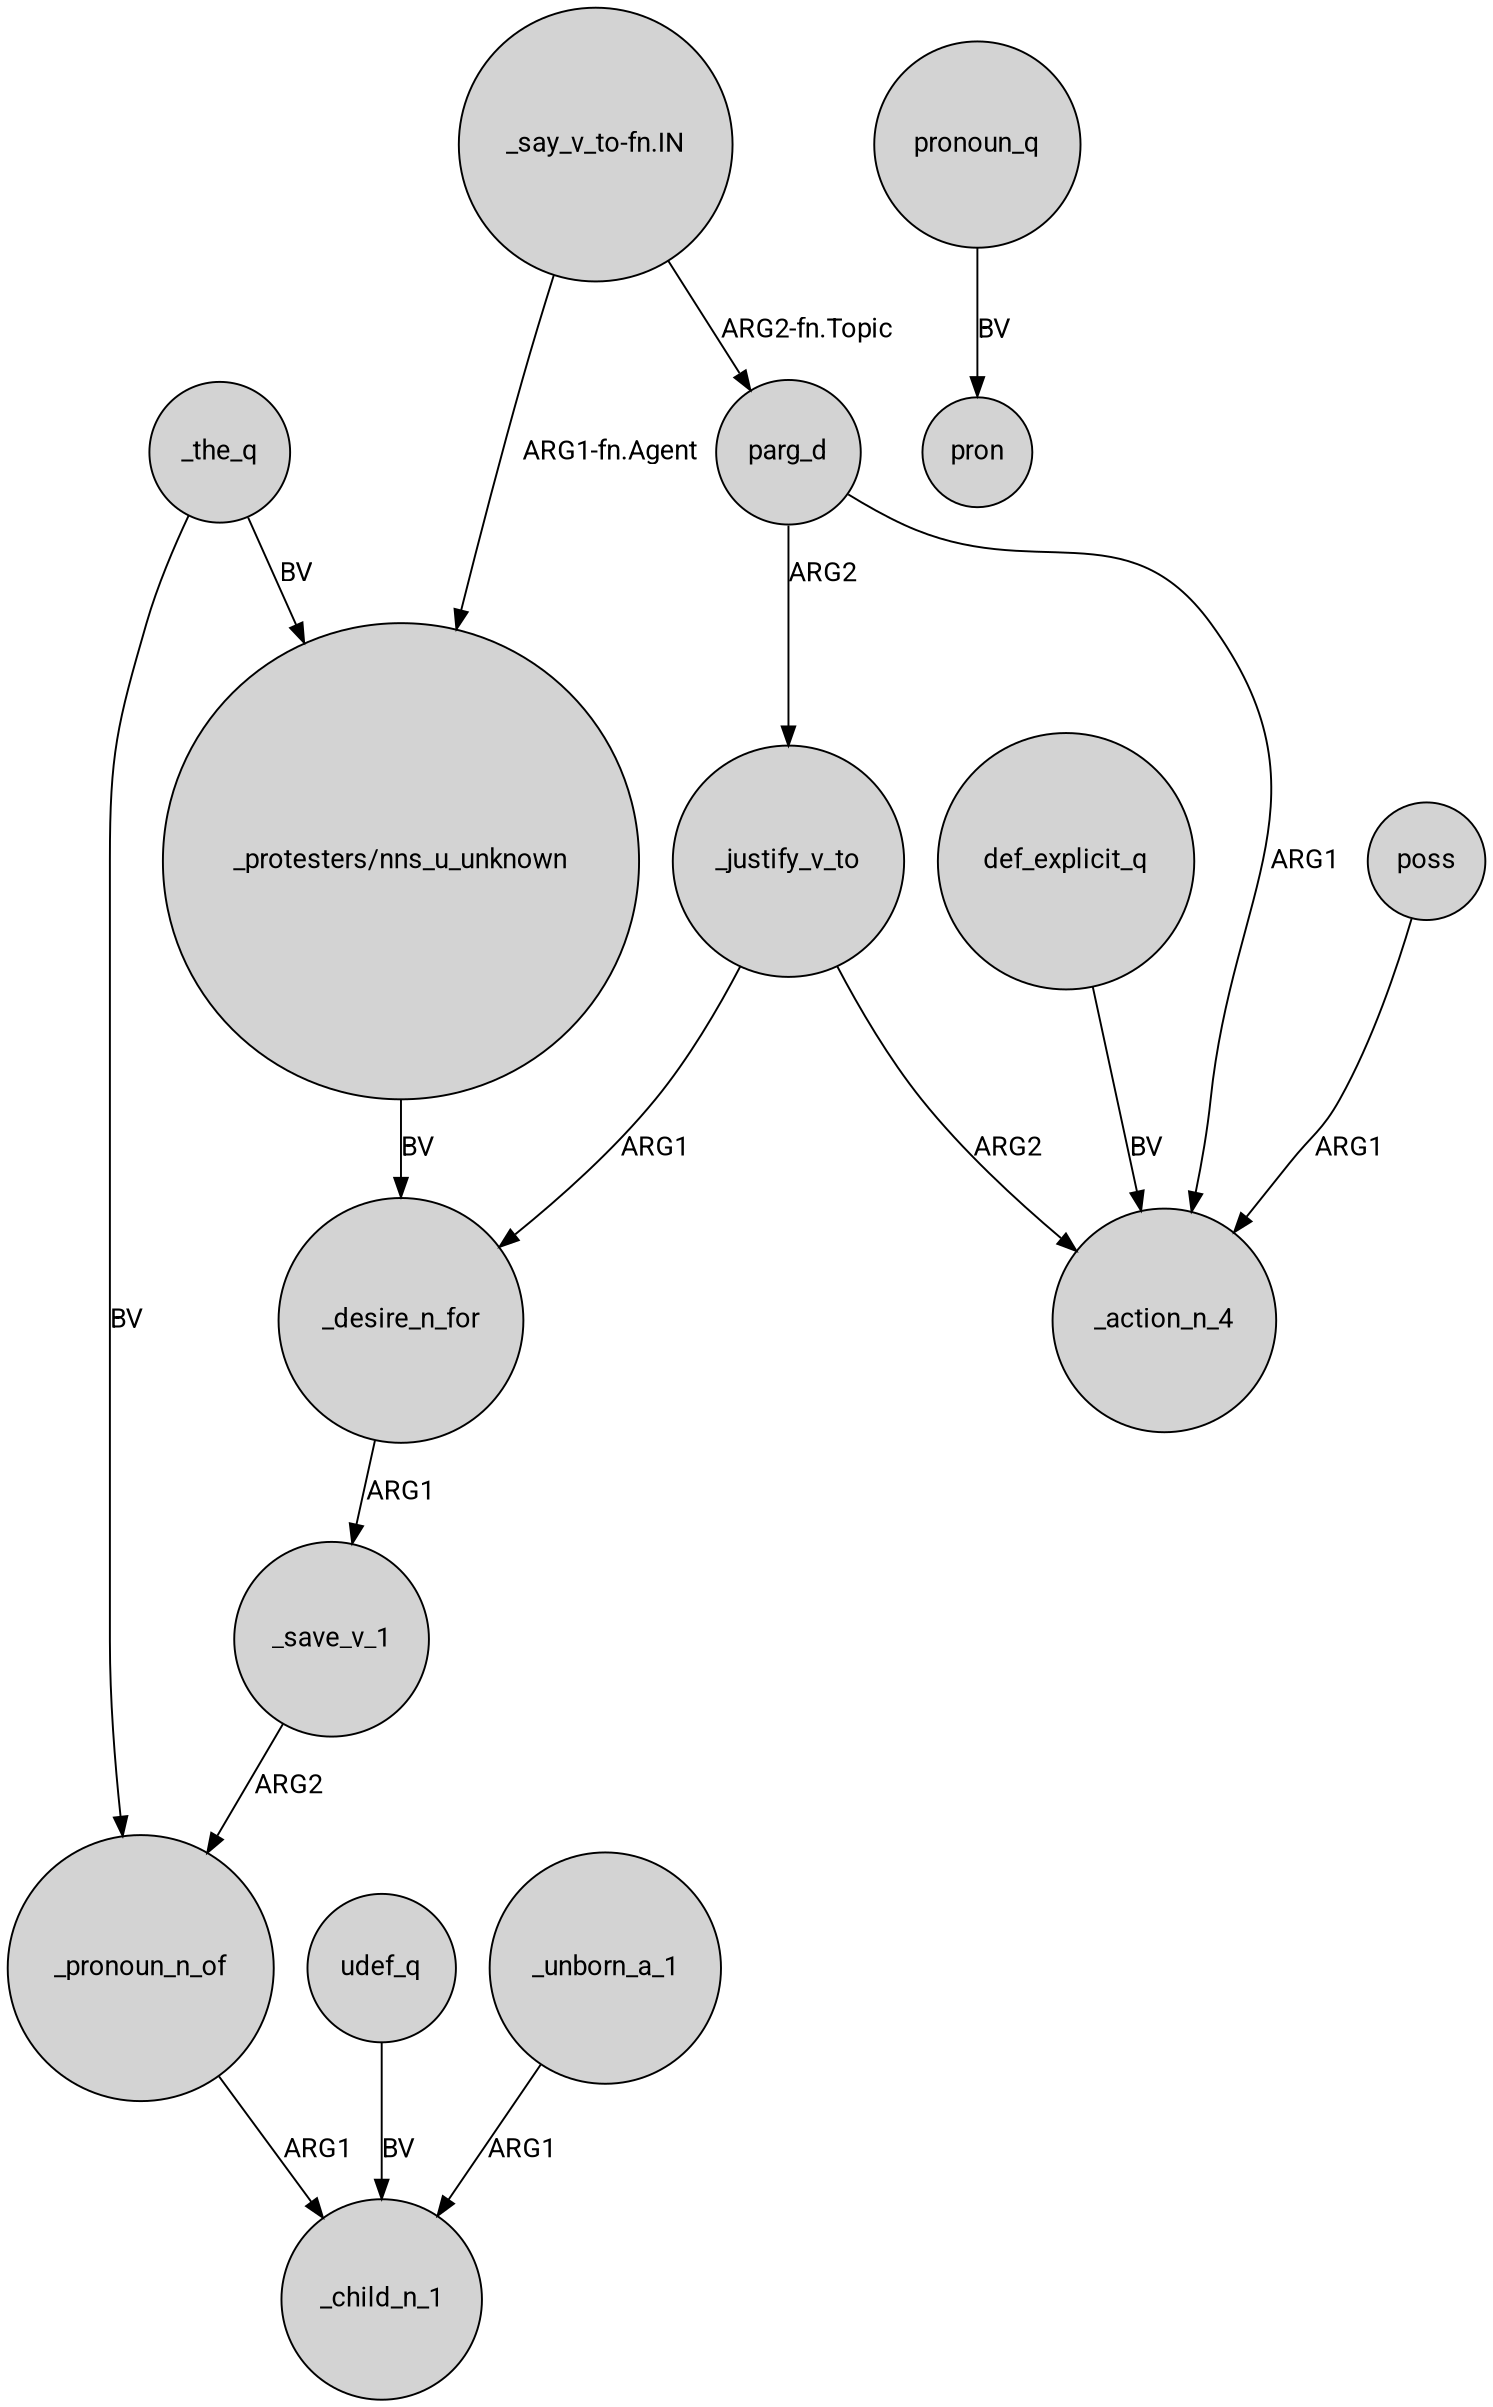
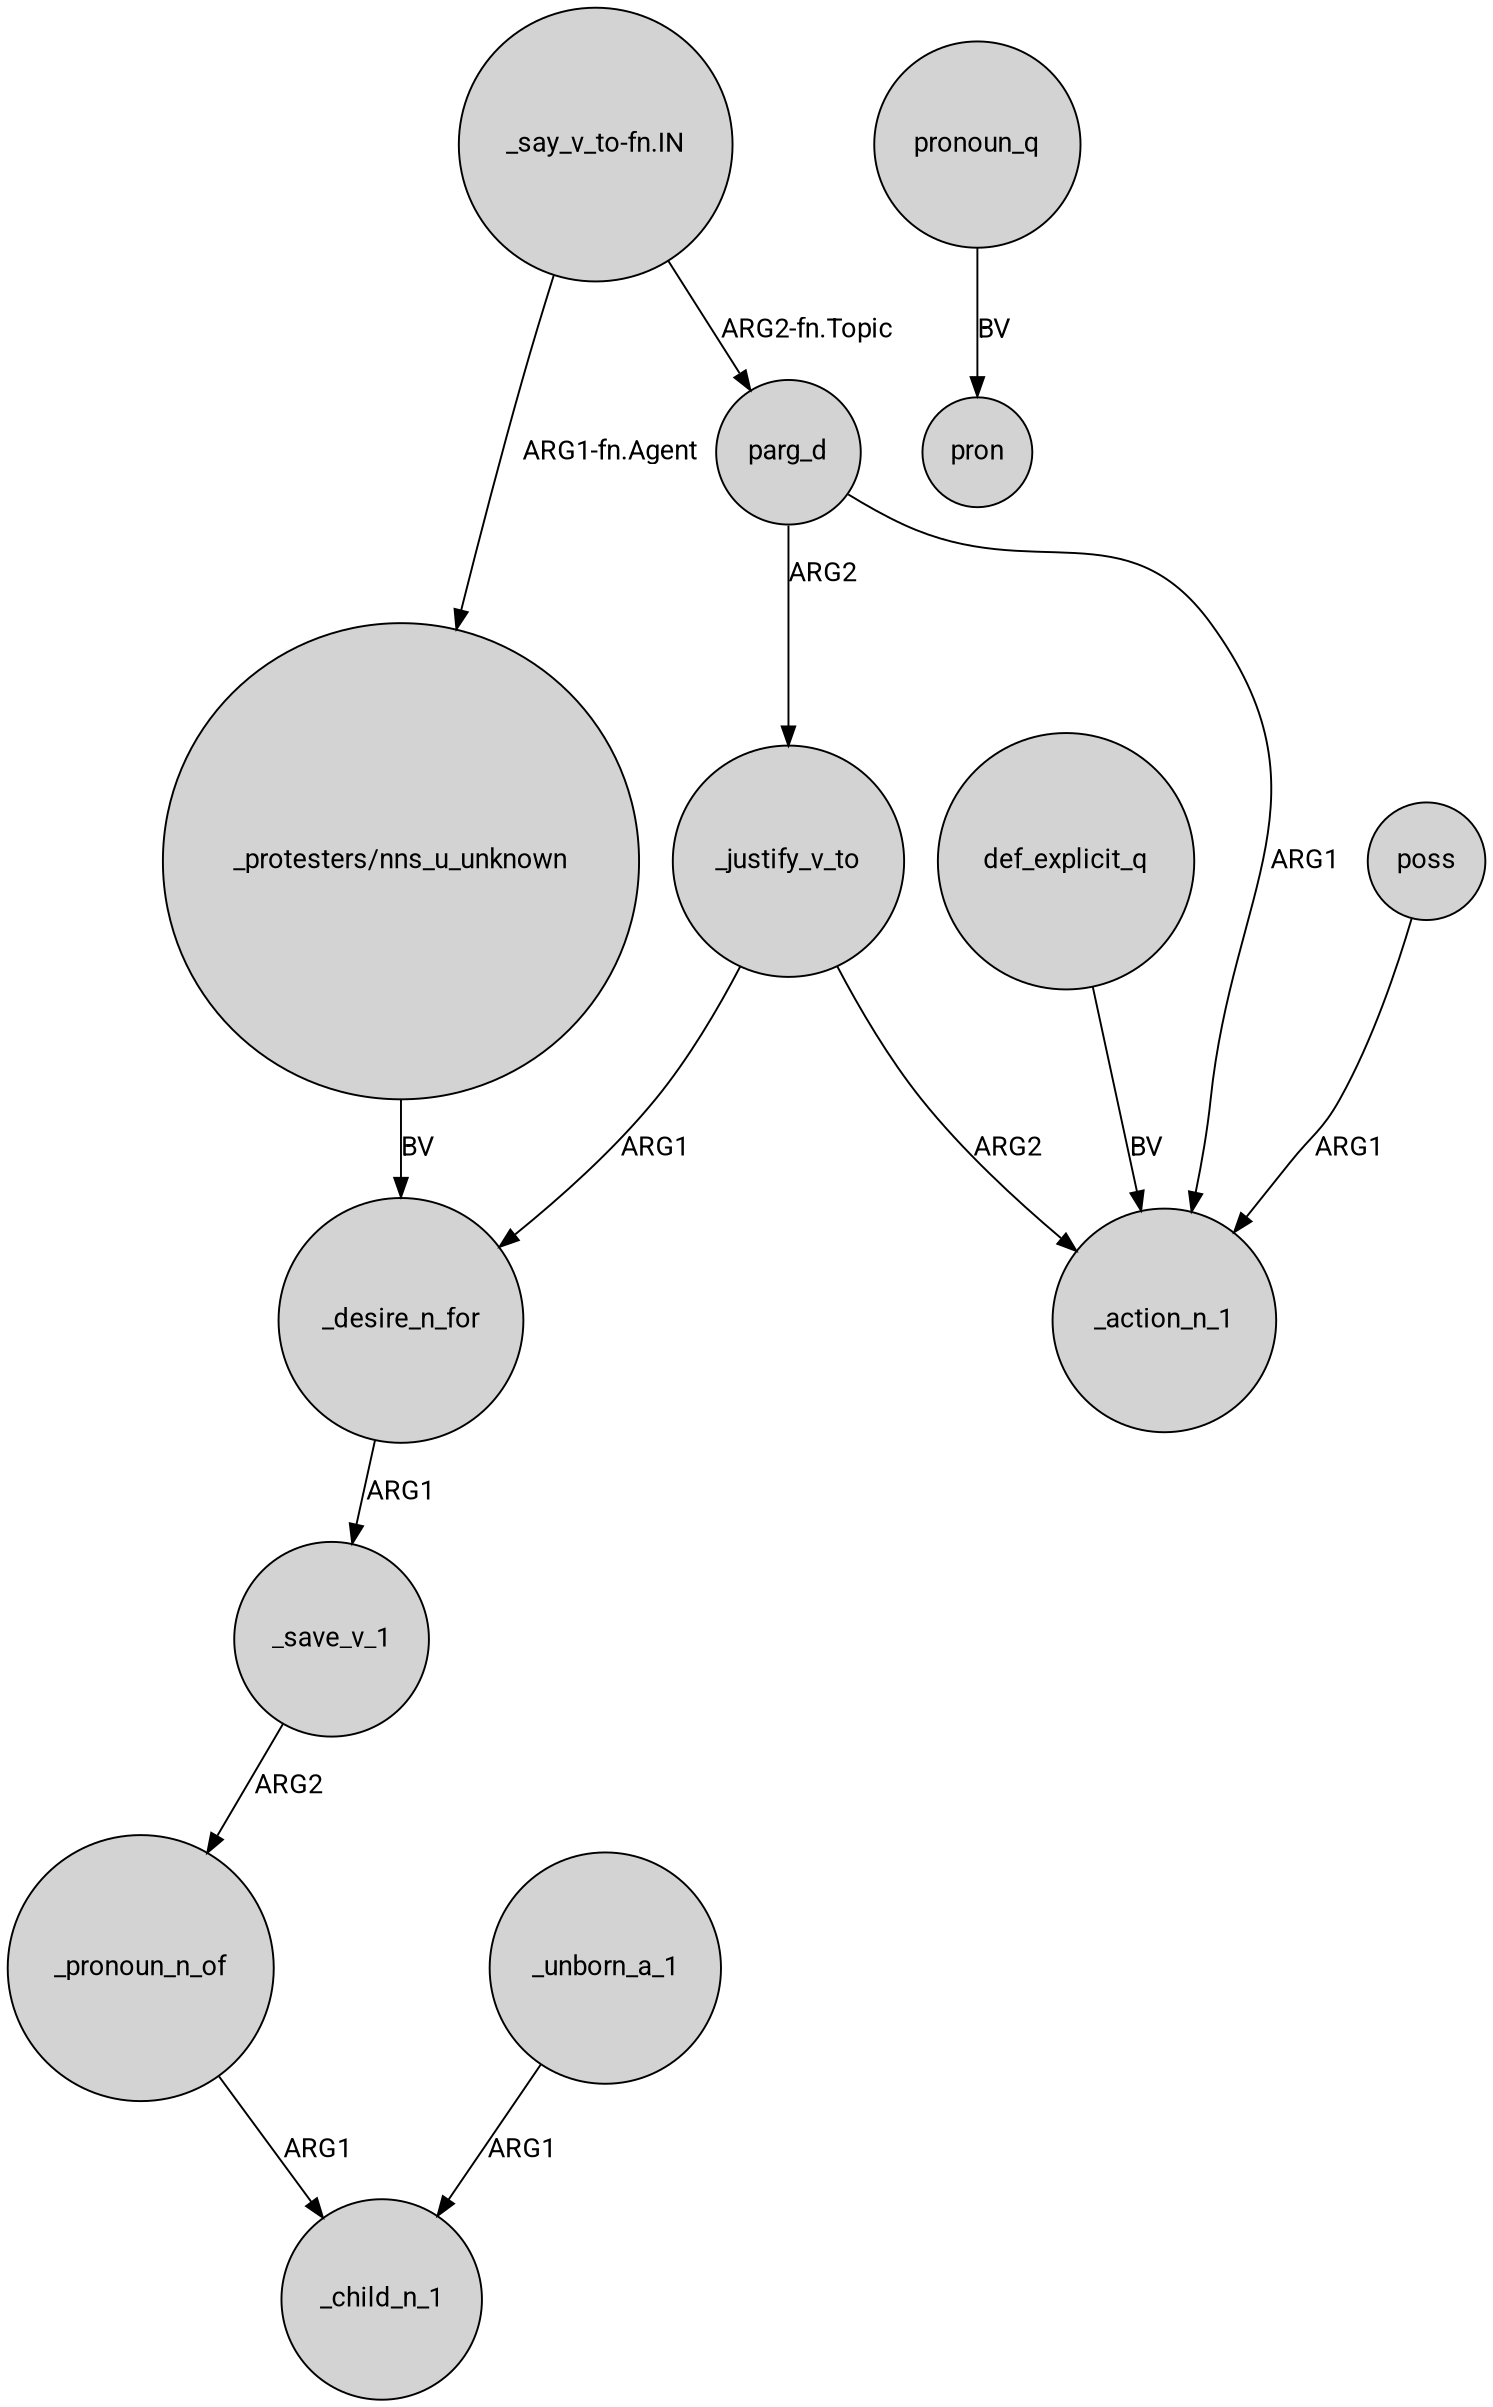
(220, 452) -> none
(1164, 1320) -> (1164, 1320)
(382, 1968) -> none
